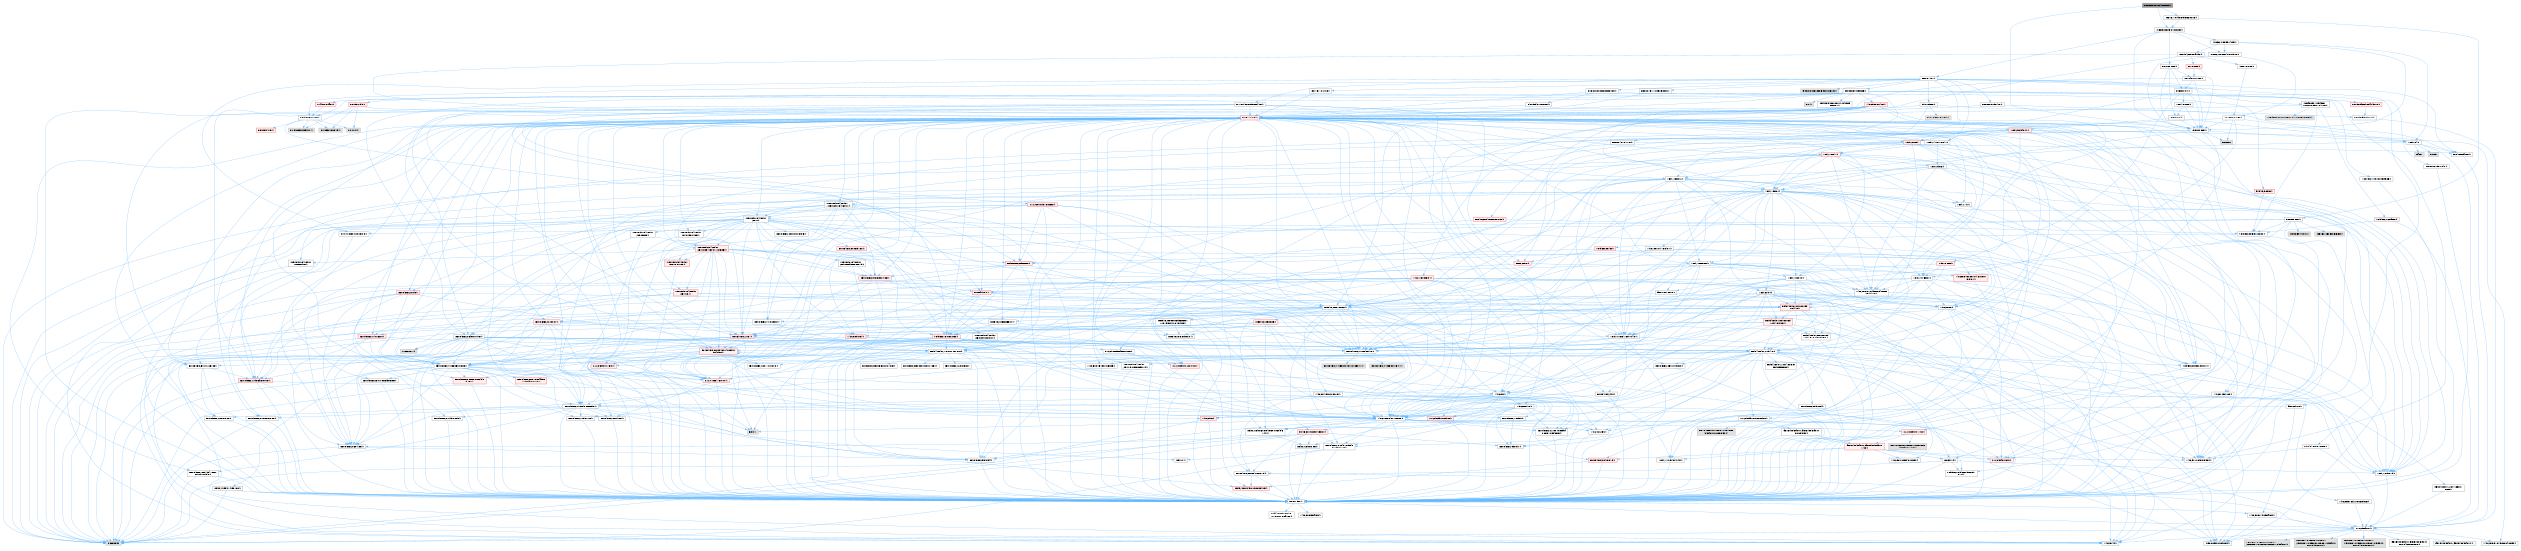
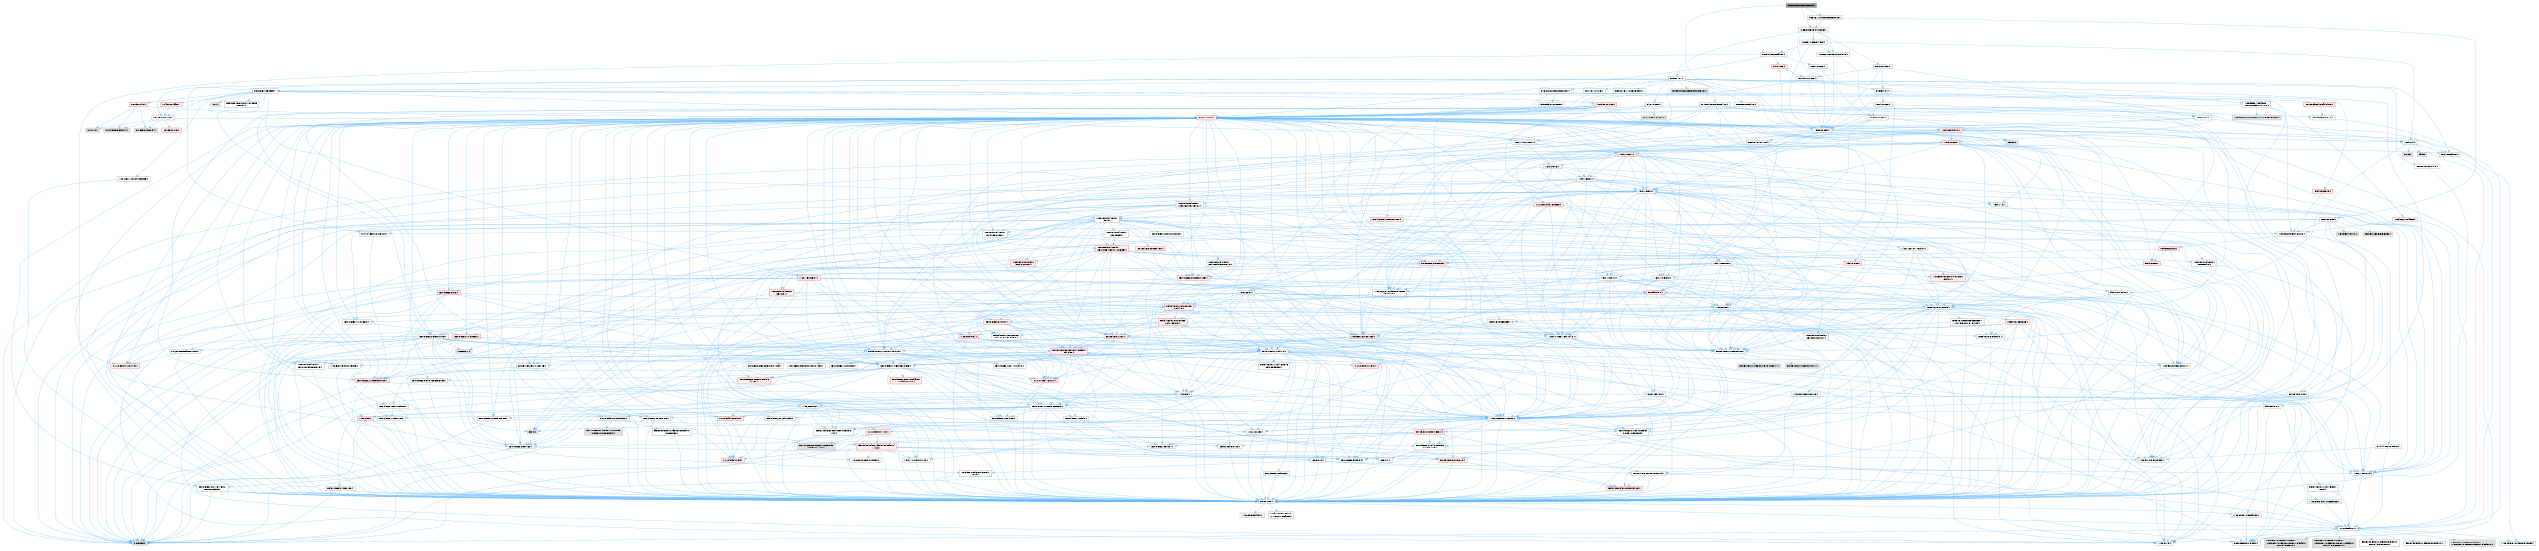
(1727, 345) -> none
(1526, 377) -> (1109, 405)
